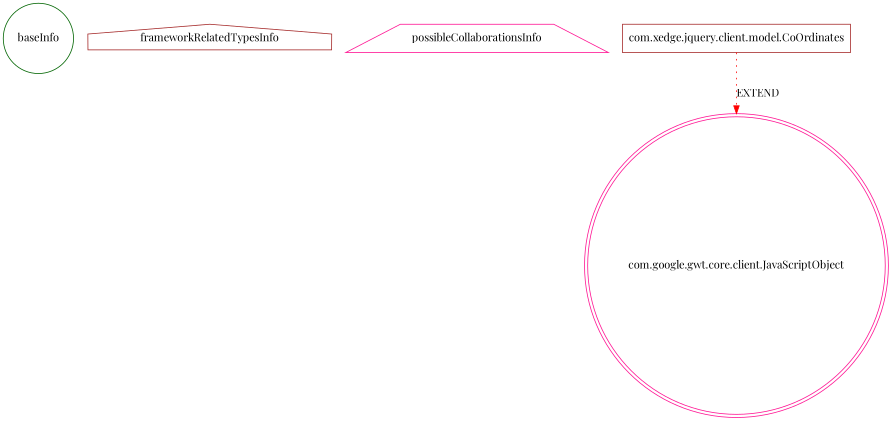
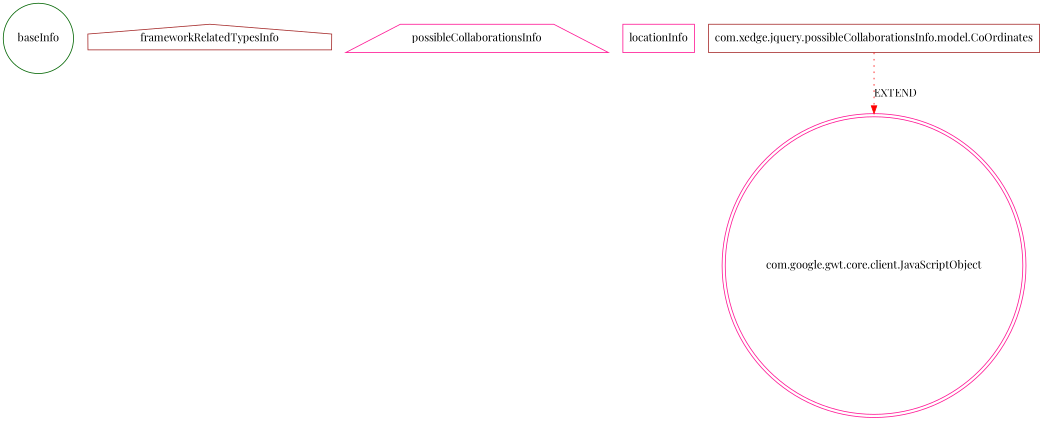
none -> (659, 38)
(736, 38) -> (874, 38)
